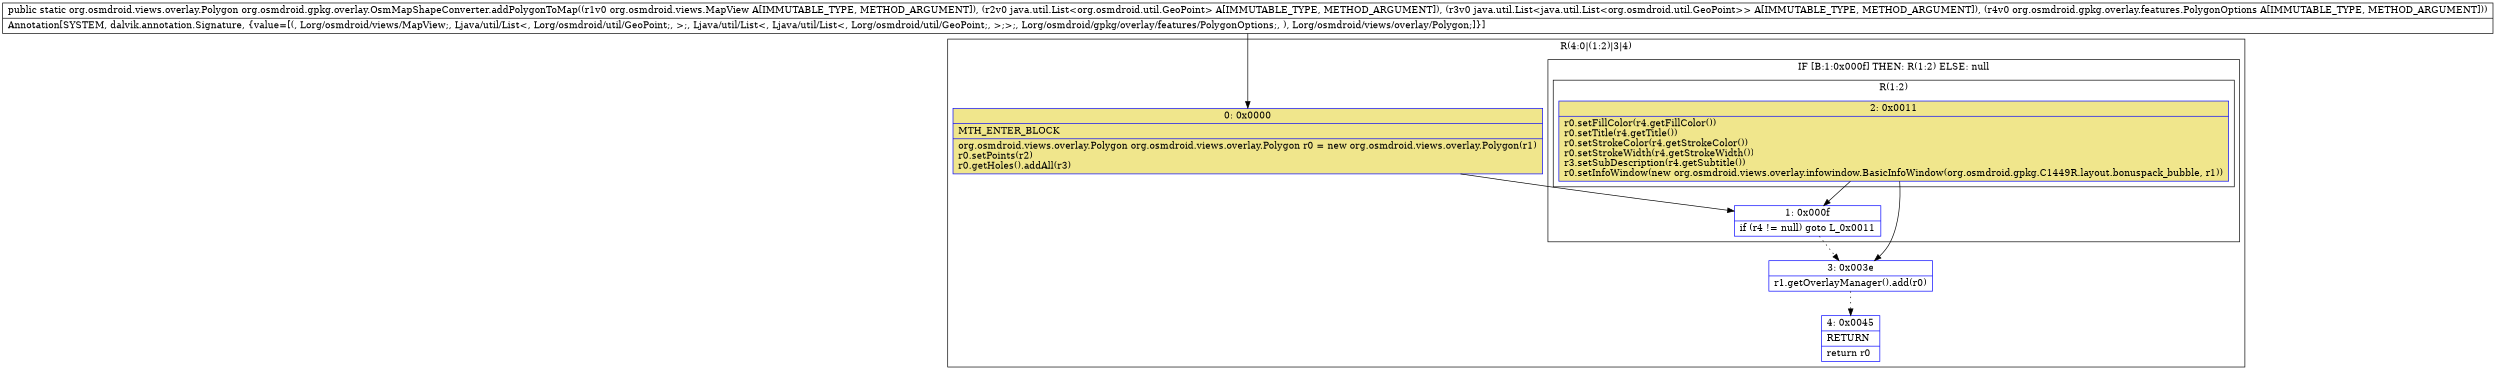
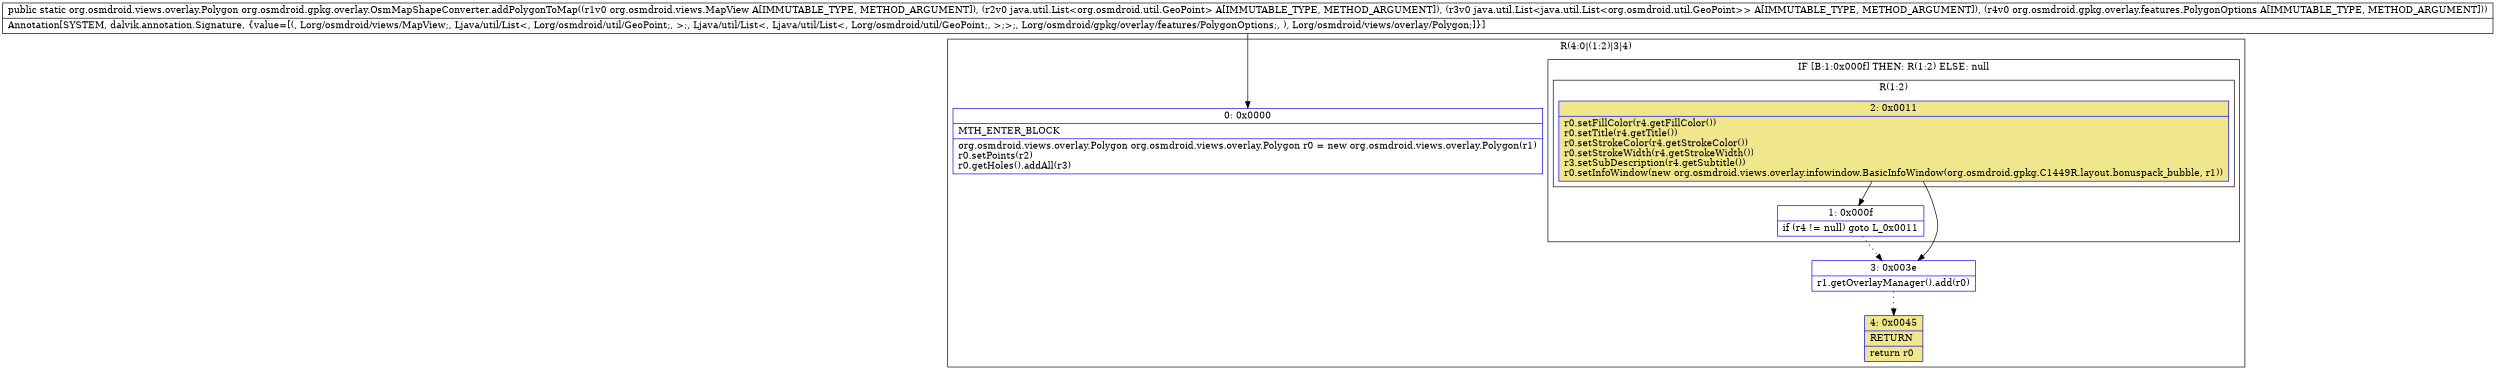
(1248, 141) -> (1248, 141)
(1594, 193) -> none
(1851, 339) -> (1894, 339)
